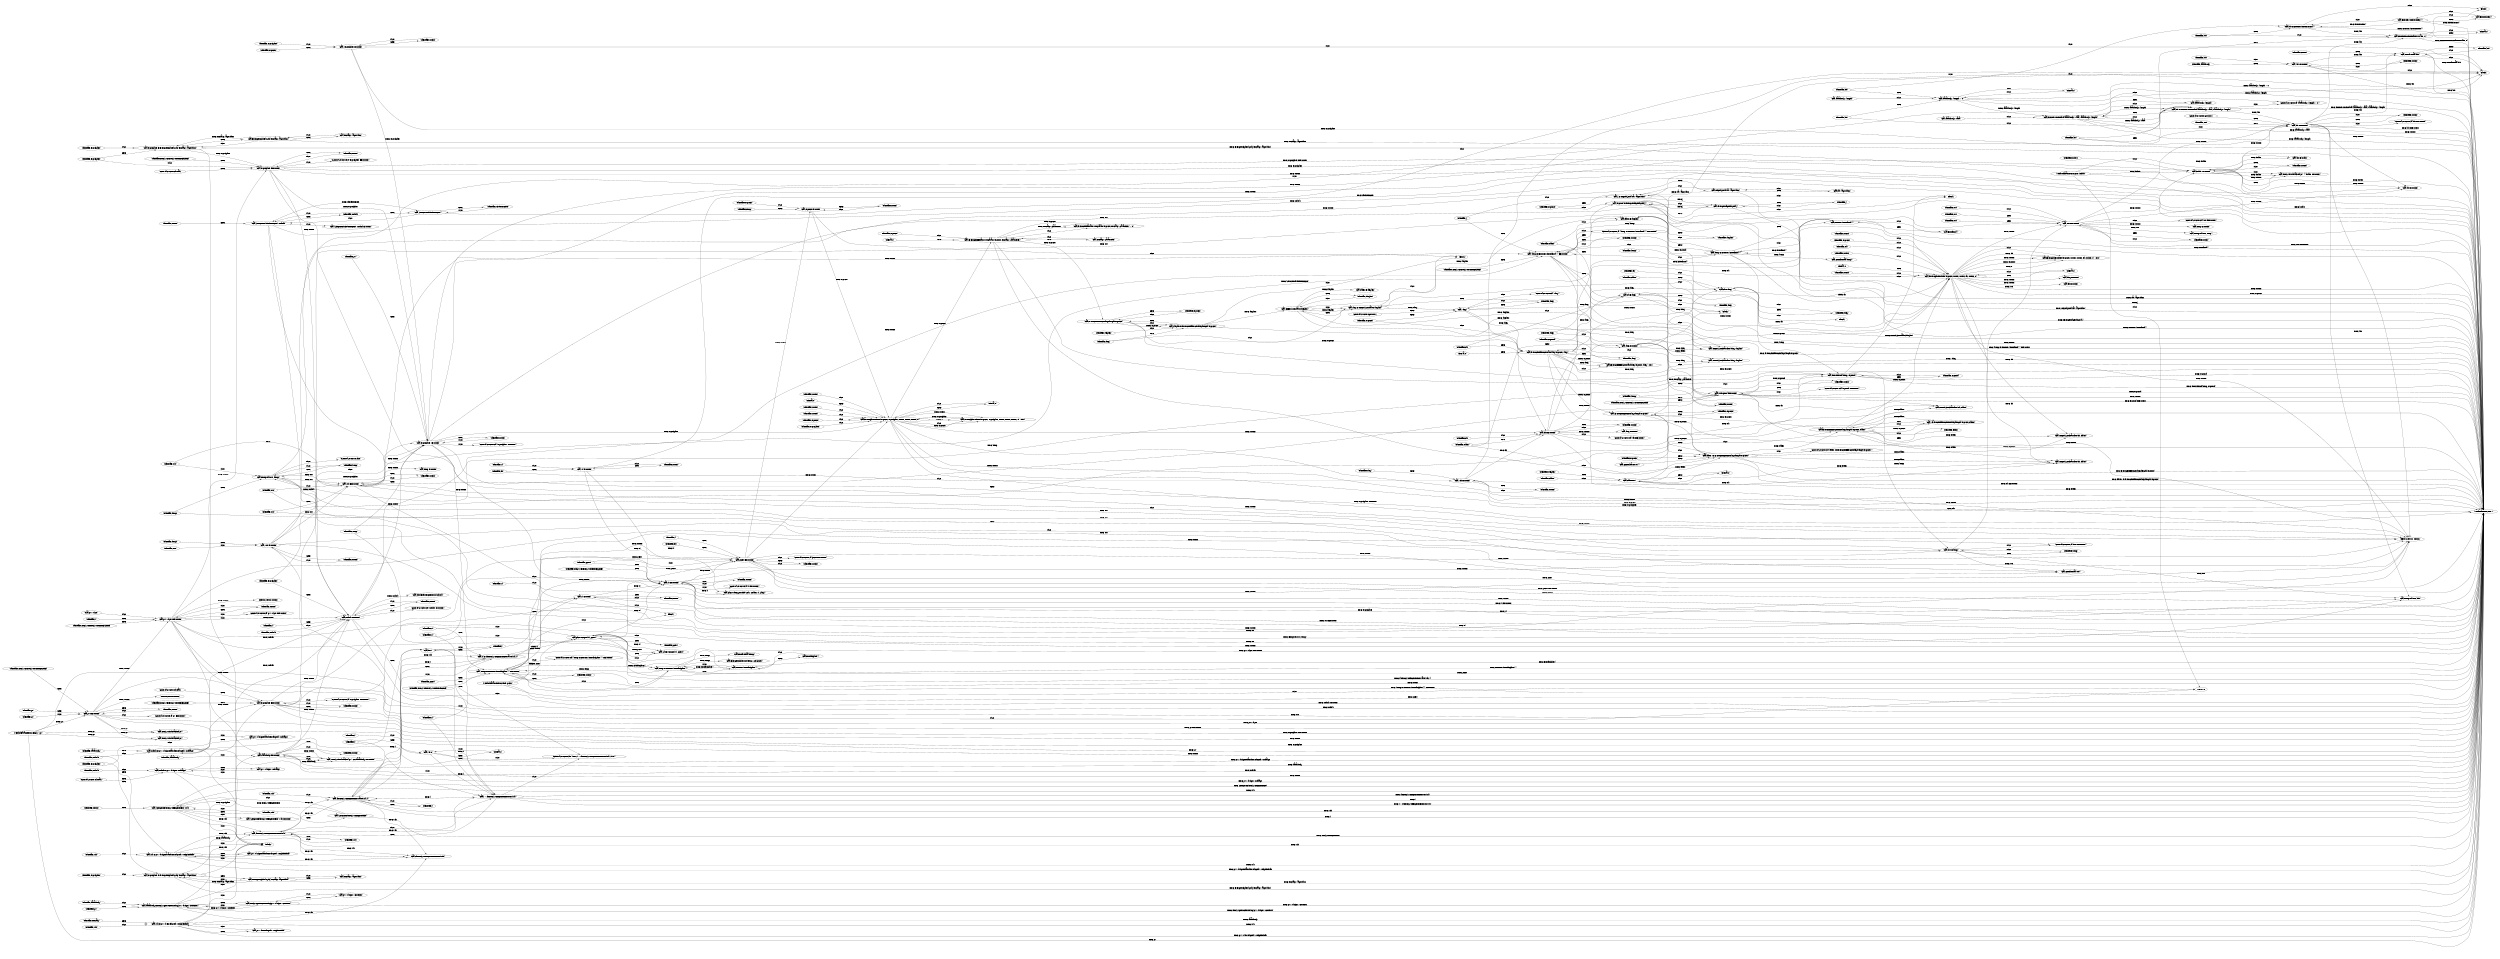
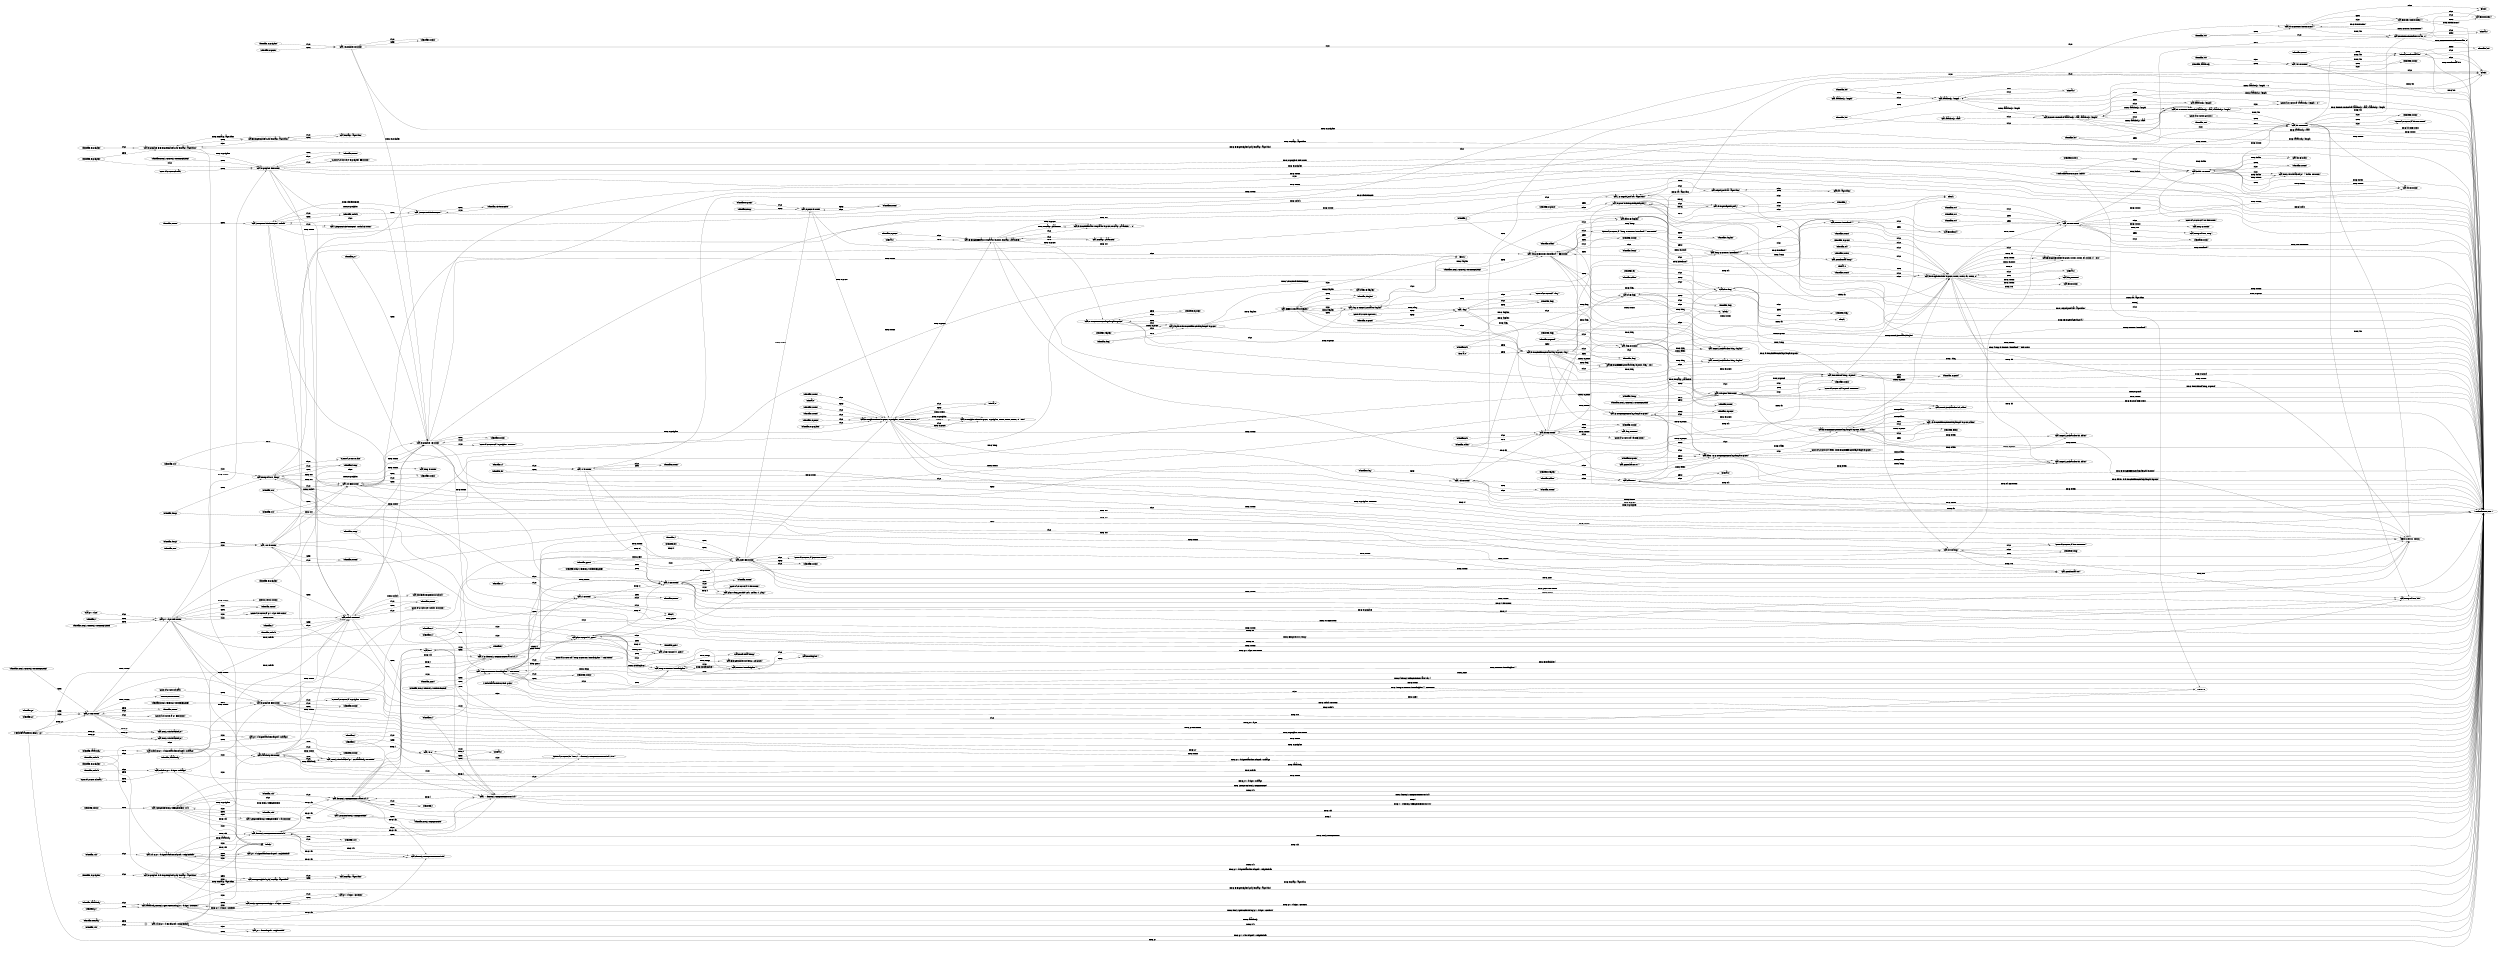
none -> (2350, 17)
(2410, 55) -> (2410, 55)
(2329, 56) -> (2337, 61)
(1951, 509) -> (1951, 509)
(643, 580) -> (673, 624)
(1587, 632) -> (1531, 513)
(535, 664) -> (535, 664)
(268, 769) -> none
none -> (428, 822)
